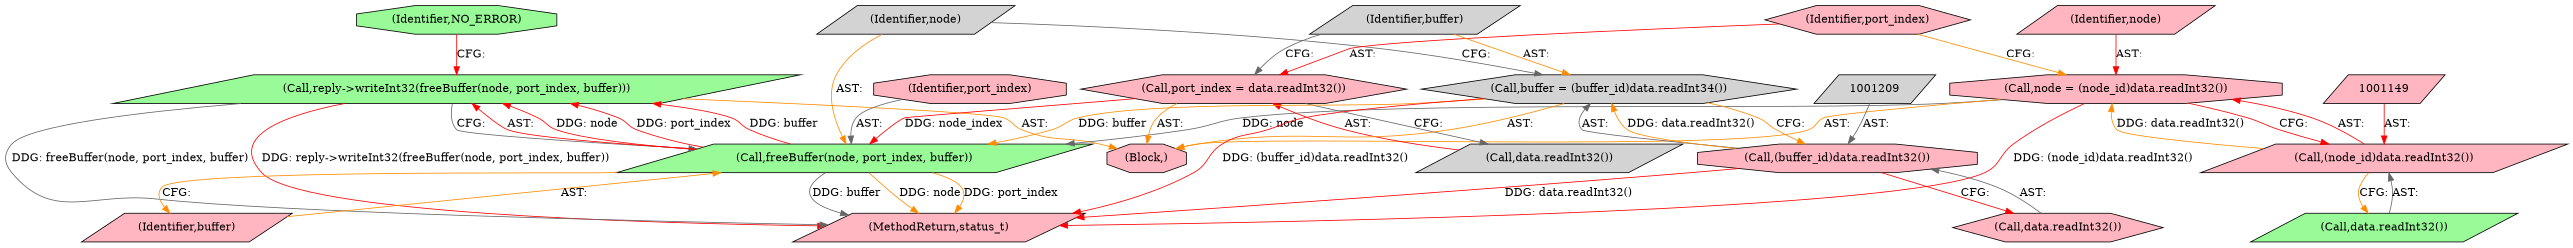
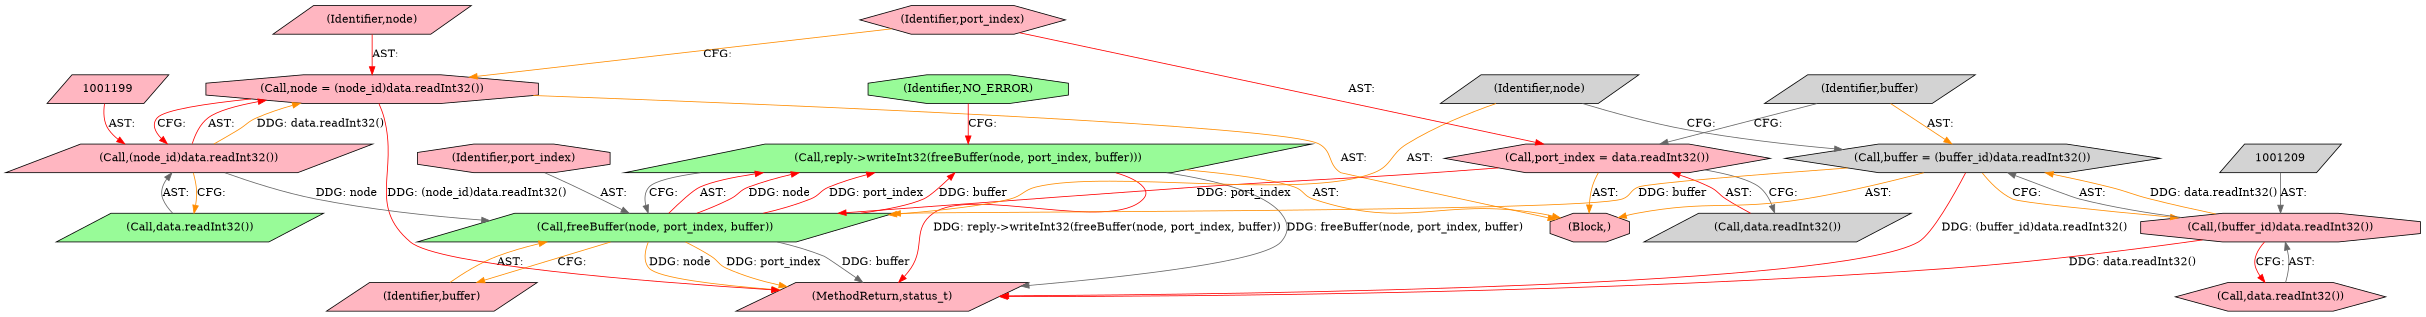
(1609, 89) -> (1973, 158)
(2384, 89) -> (108, 89)
(1514, 107) -> (351, 205)
(954, 124) -> (1244, 193)
